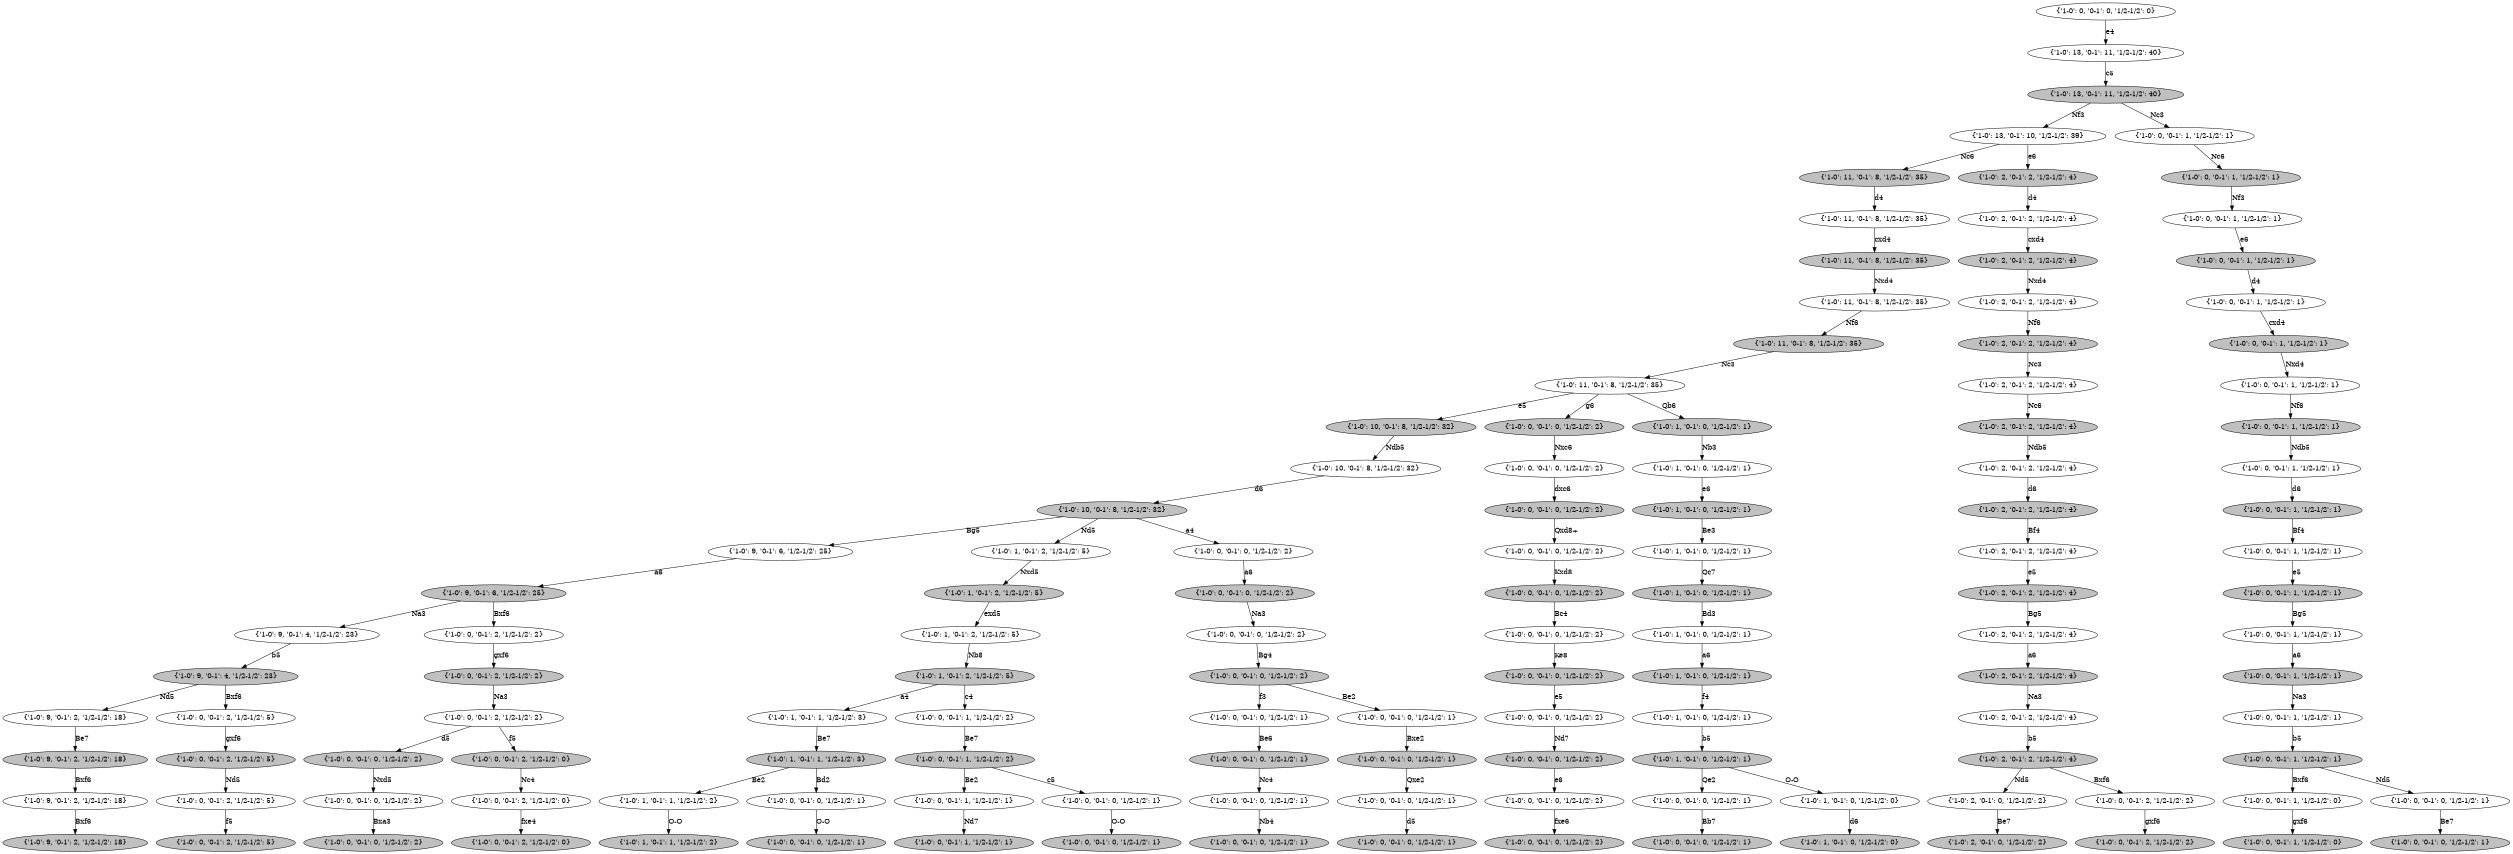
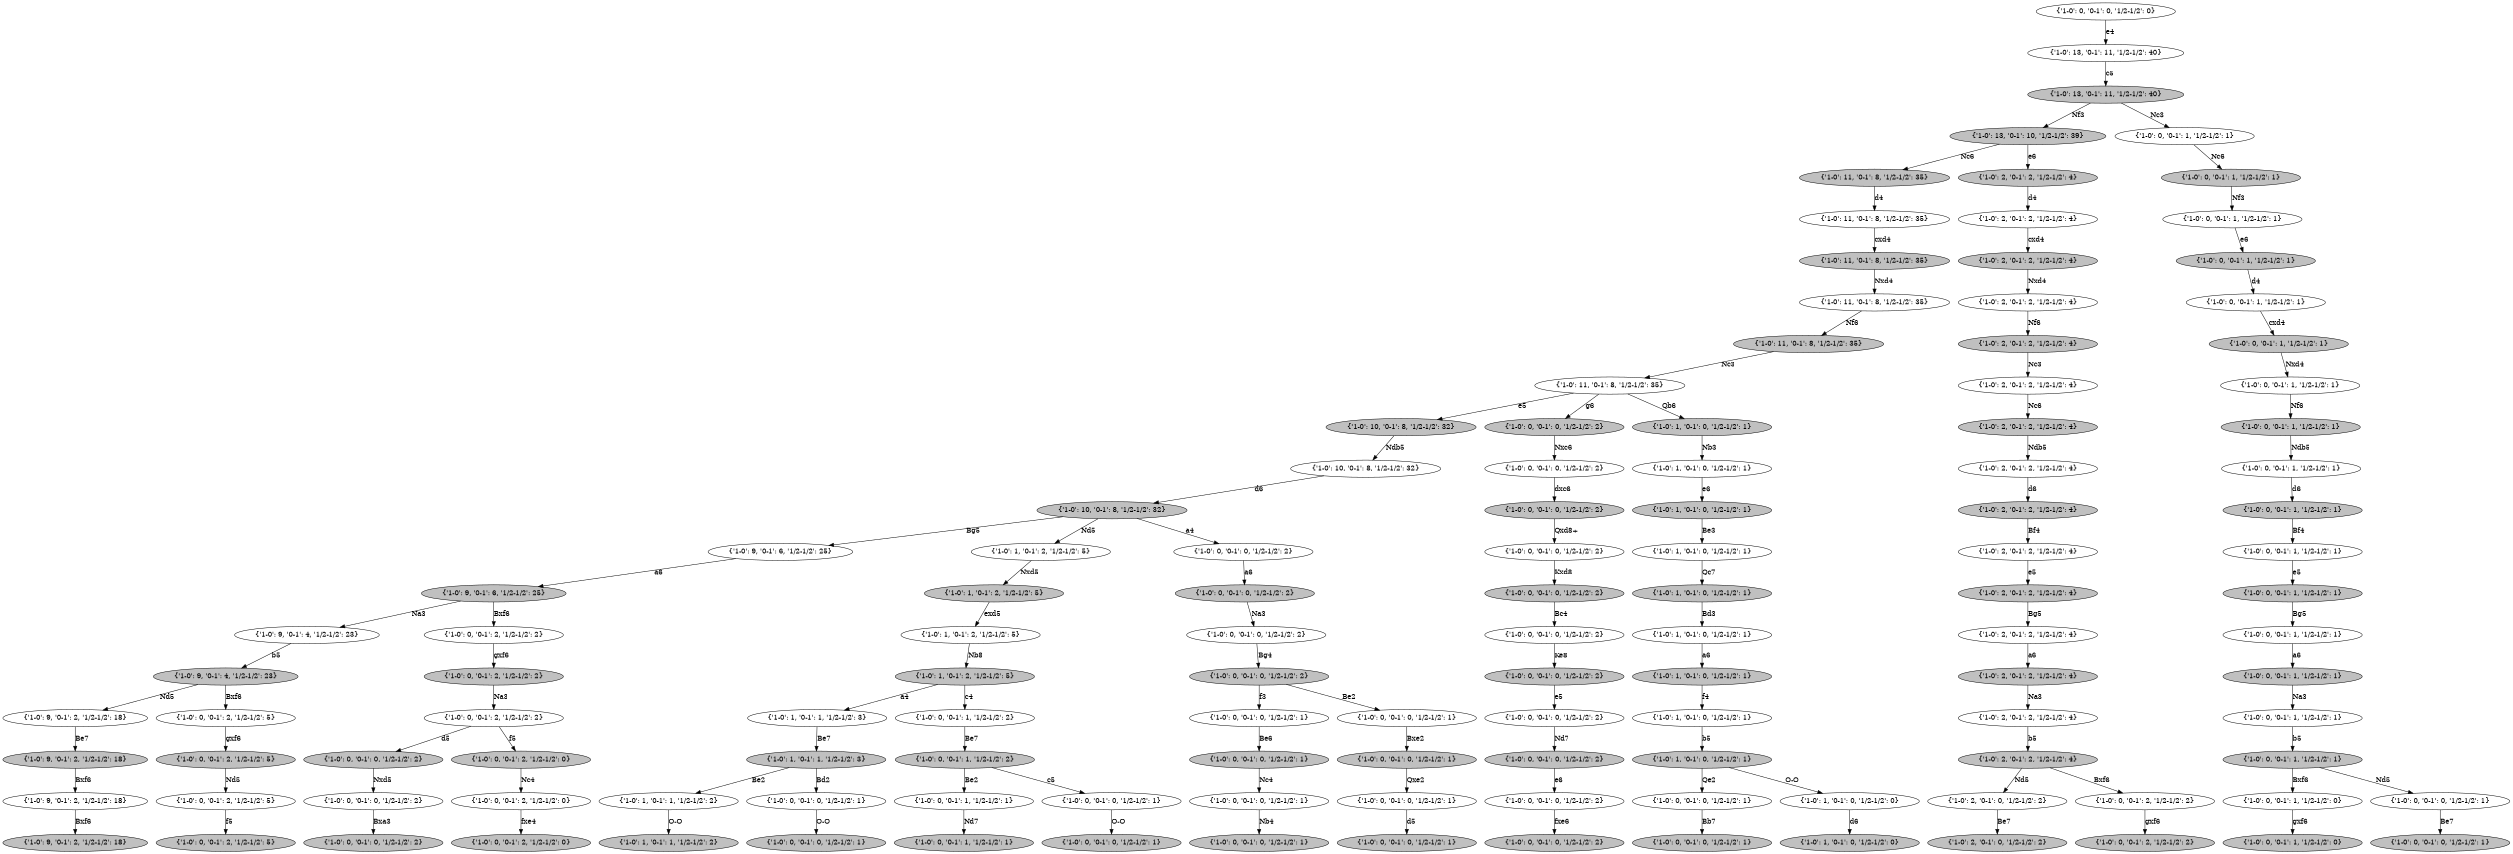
(2028, 136) -> (2028, 136)
